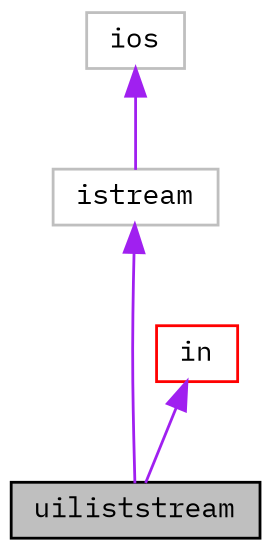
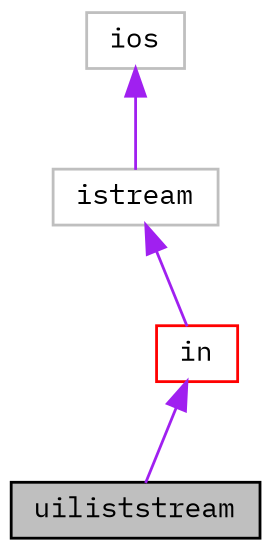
(133, 368) -> (172, 289)
